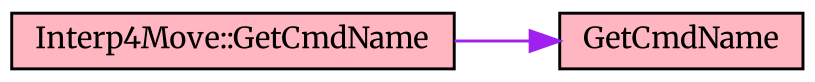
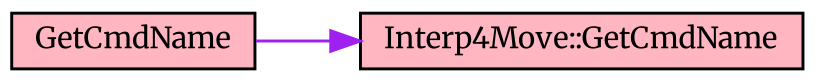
(492, 41) -> (293, 41)
